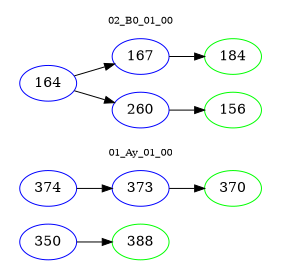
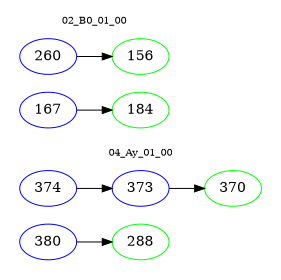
(48, 83) -> none
(141, 153) -> (141, 153)
(48, 242) -> (48, 242)
(141, 242) -> (141, 242)
